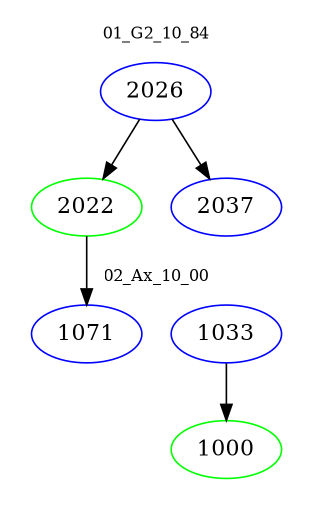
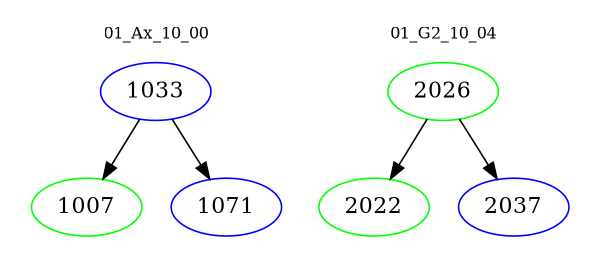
(157, 35) -> (444, 35)
(156, 92) -> (443, 92)
(87, 271) -> (186, 142)
(157, 277) -> (157, 35)
(226, 450) -> (87, 207)
